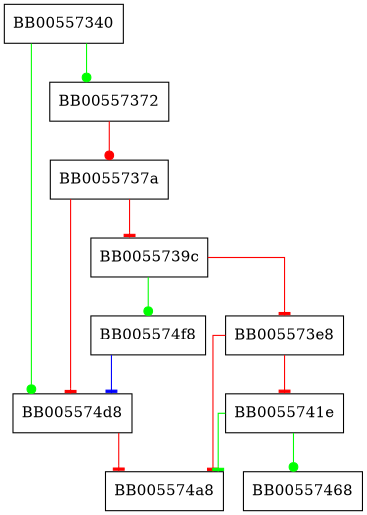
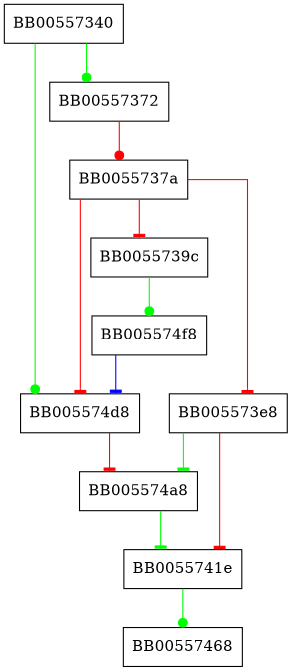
(273, 258) -> (247, 254)
(213, 394) -> (183, 449)
(218, 436) -> (161, 527)
